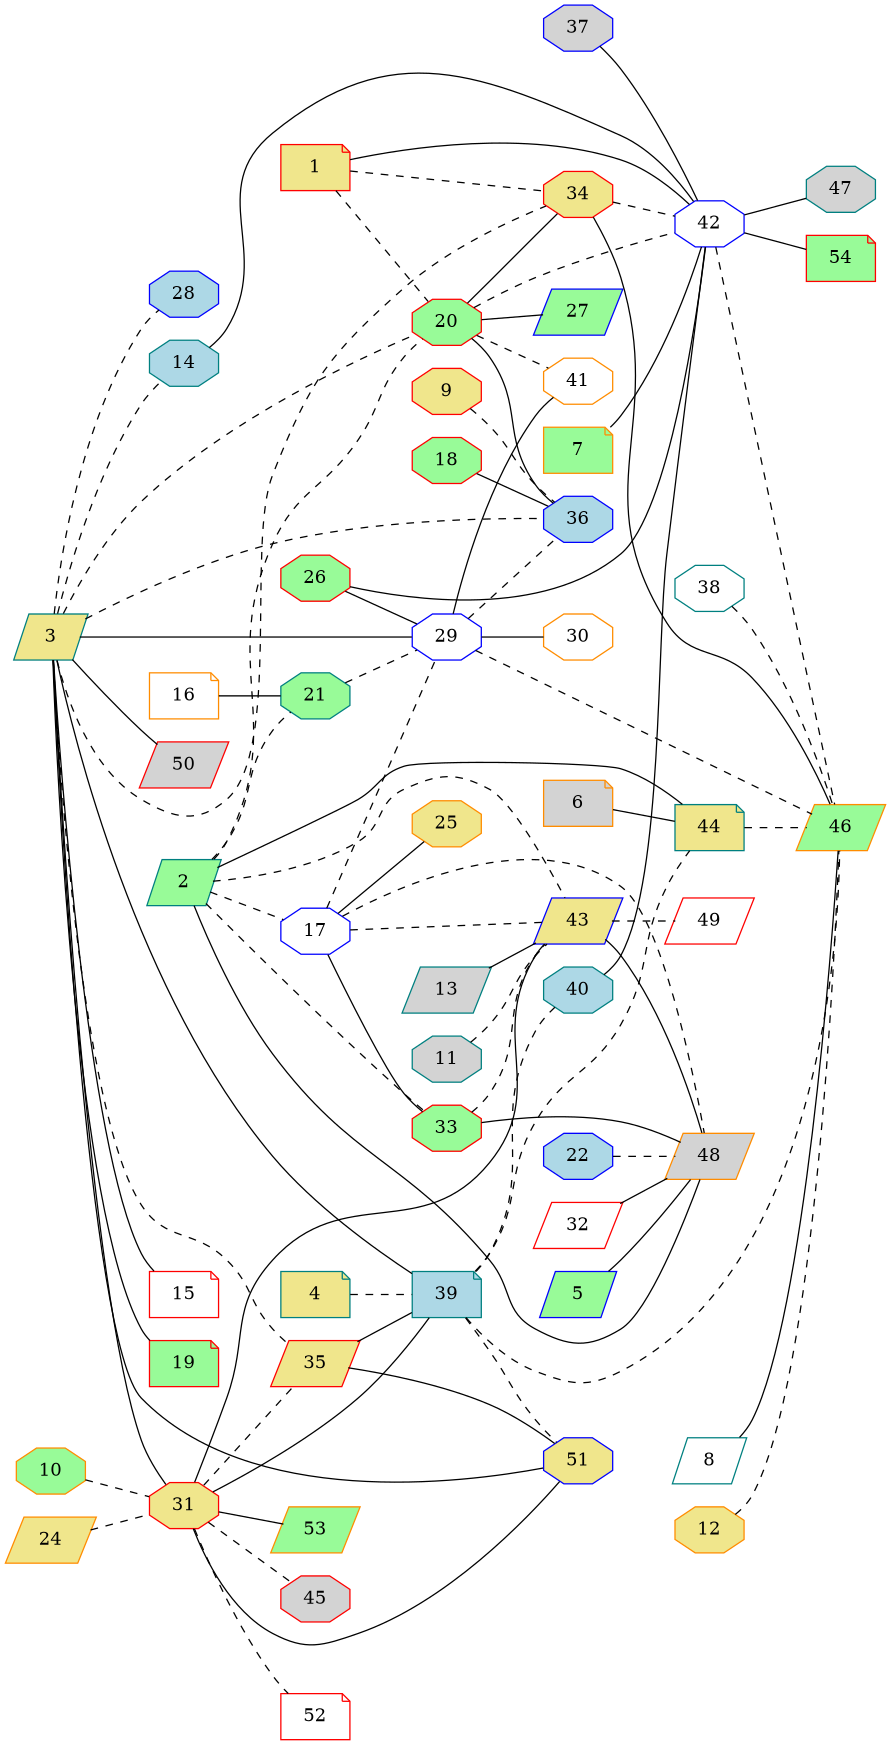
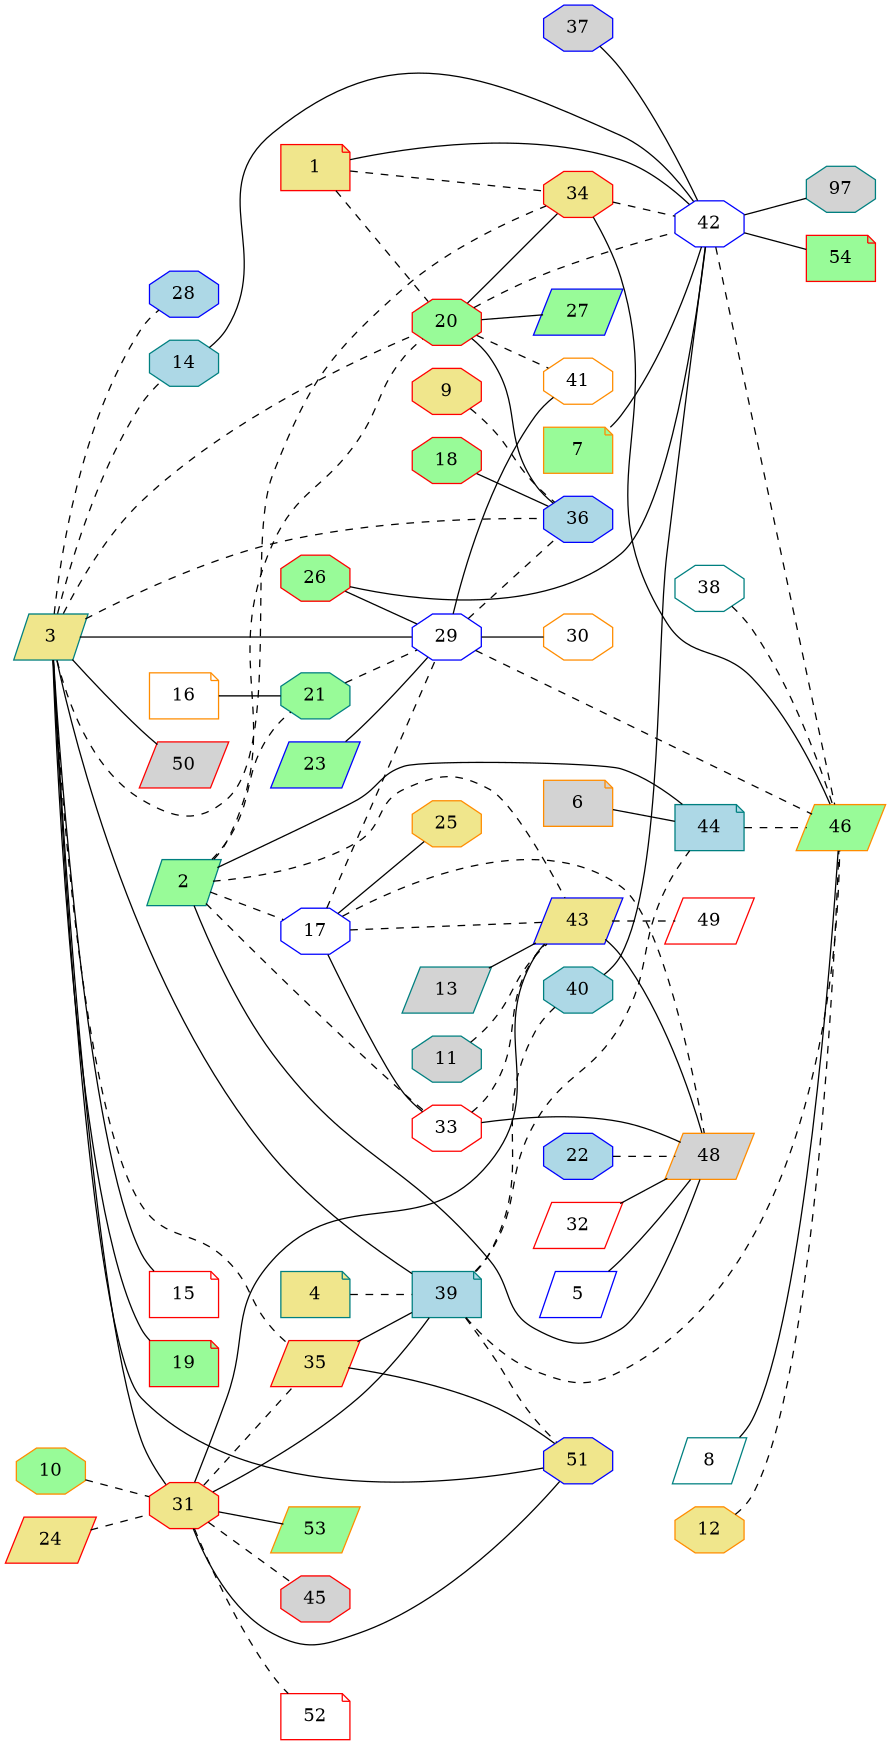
(841, 189) -> (841, 189)
none -> (315, 765)
(710, 828) -> (710, 828)
(447, 1128) -> (447, 1128)
(578, 1295) -> (578, 1295)
(51, 1540) -> (51, 1540)
